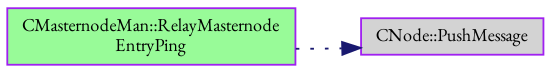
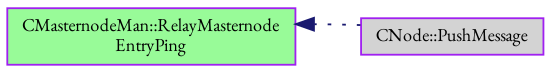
(319, 49) -> (337, 24)
